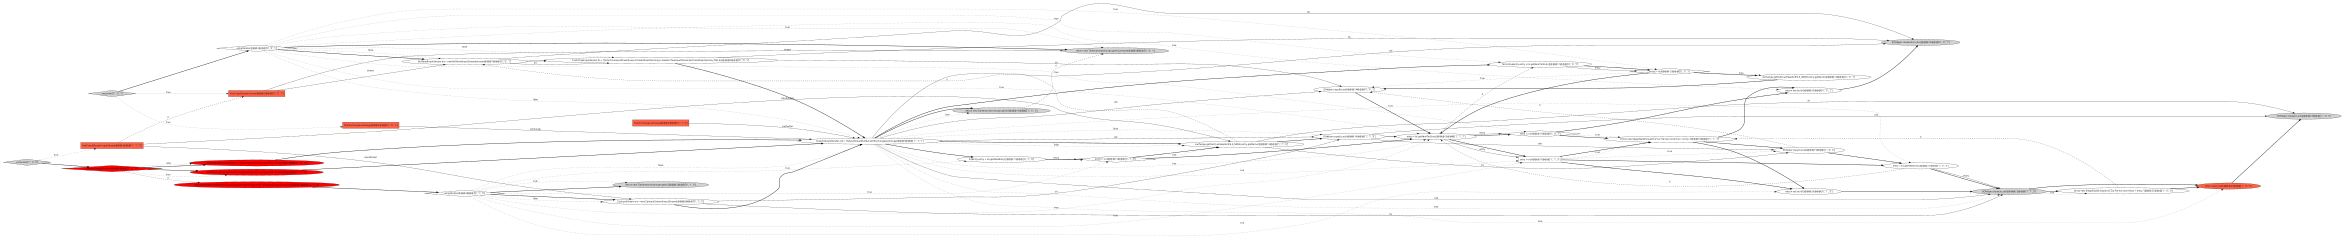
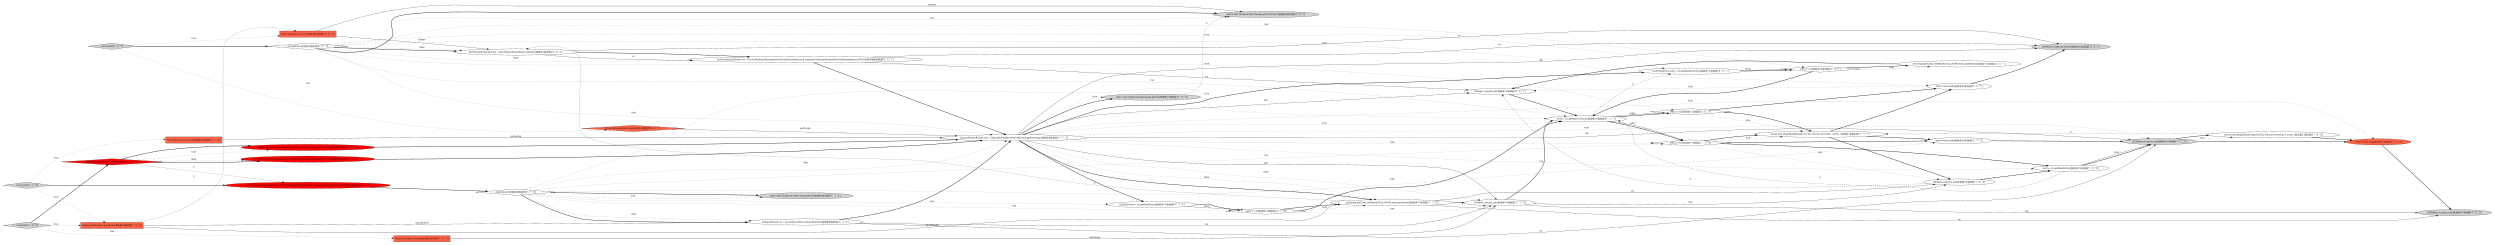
(1508, 78) -> (1731, 88)
(371, 125) -> (633, 128)
(1540, 160) -> (1690, 143)
none -> (27, 185)
none -> (1388, 213)
none -> (422, 239)
